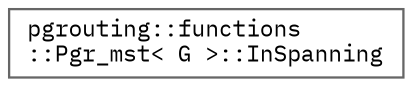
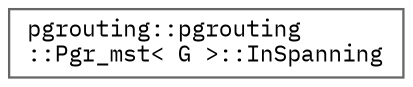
(206, 43) -> (206, 43)
